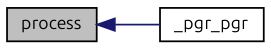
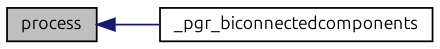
(212, 25) -> (296, 25)
